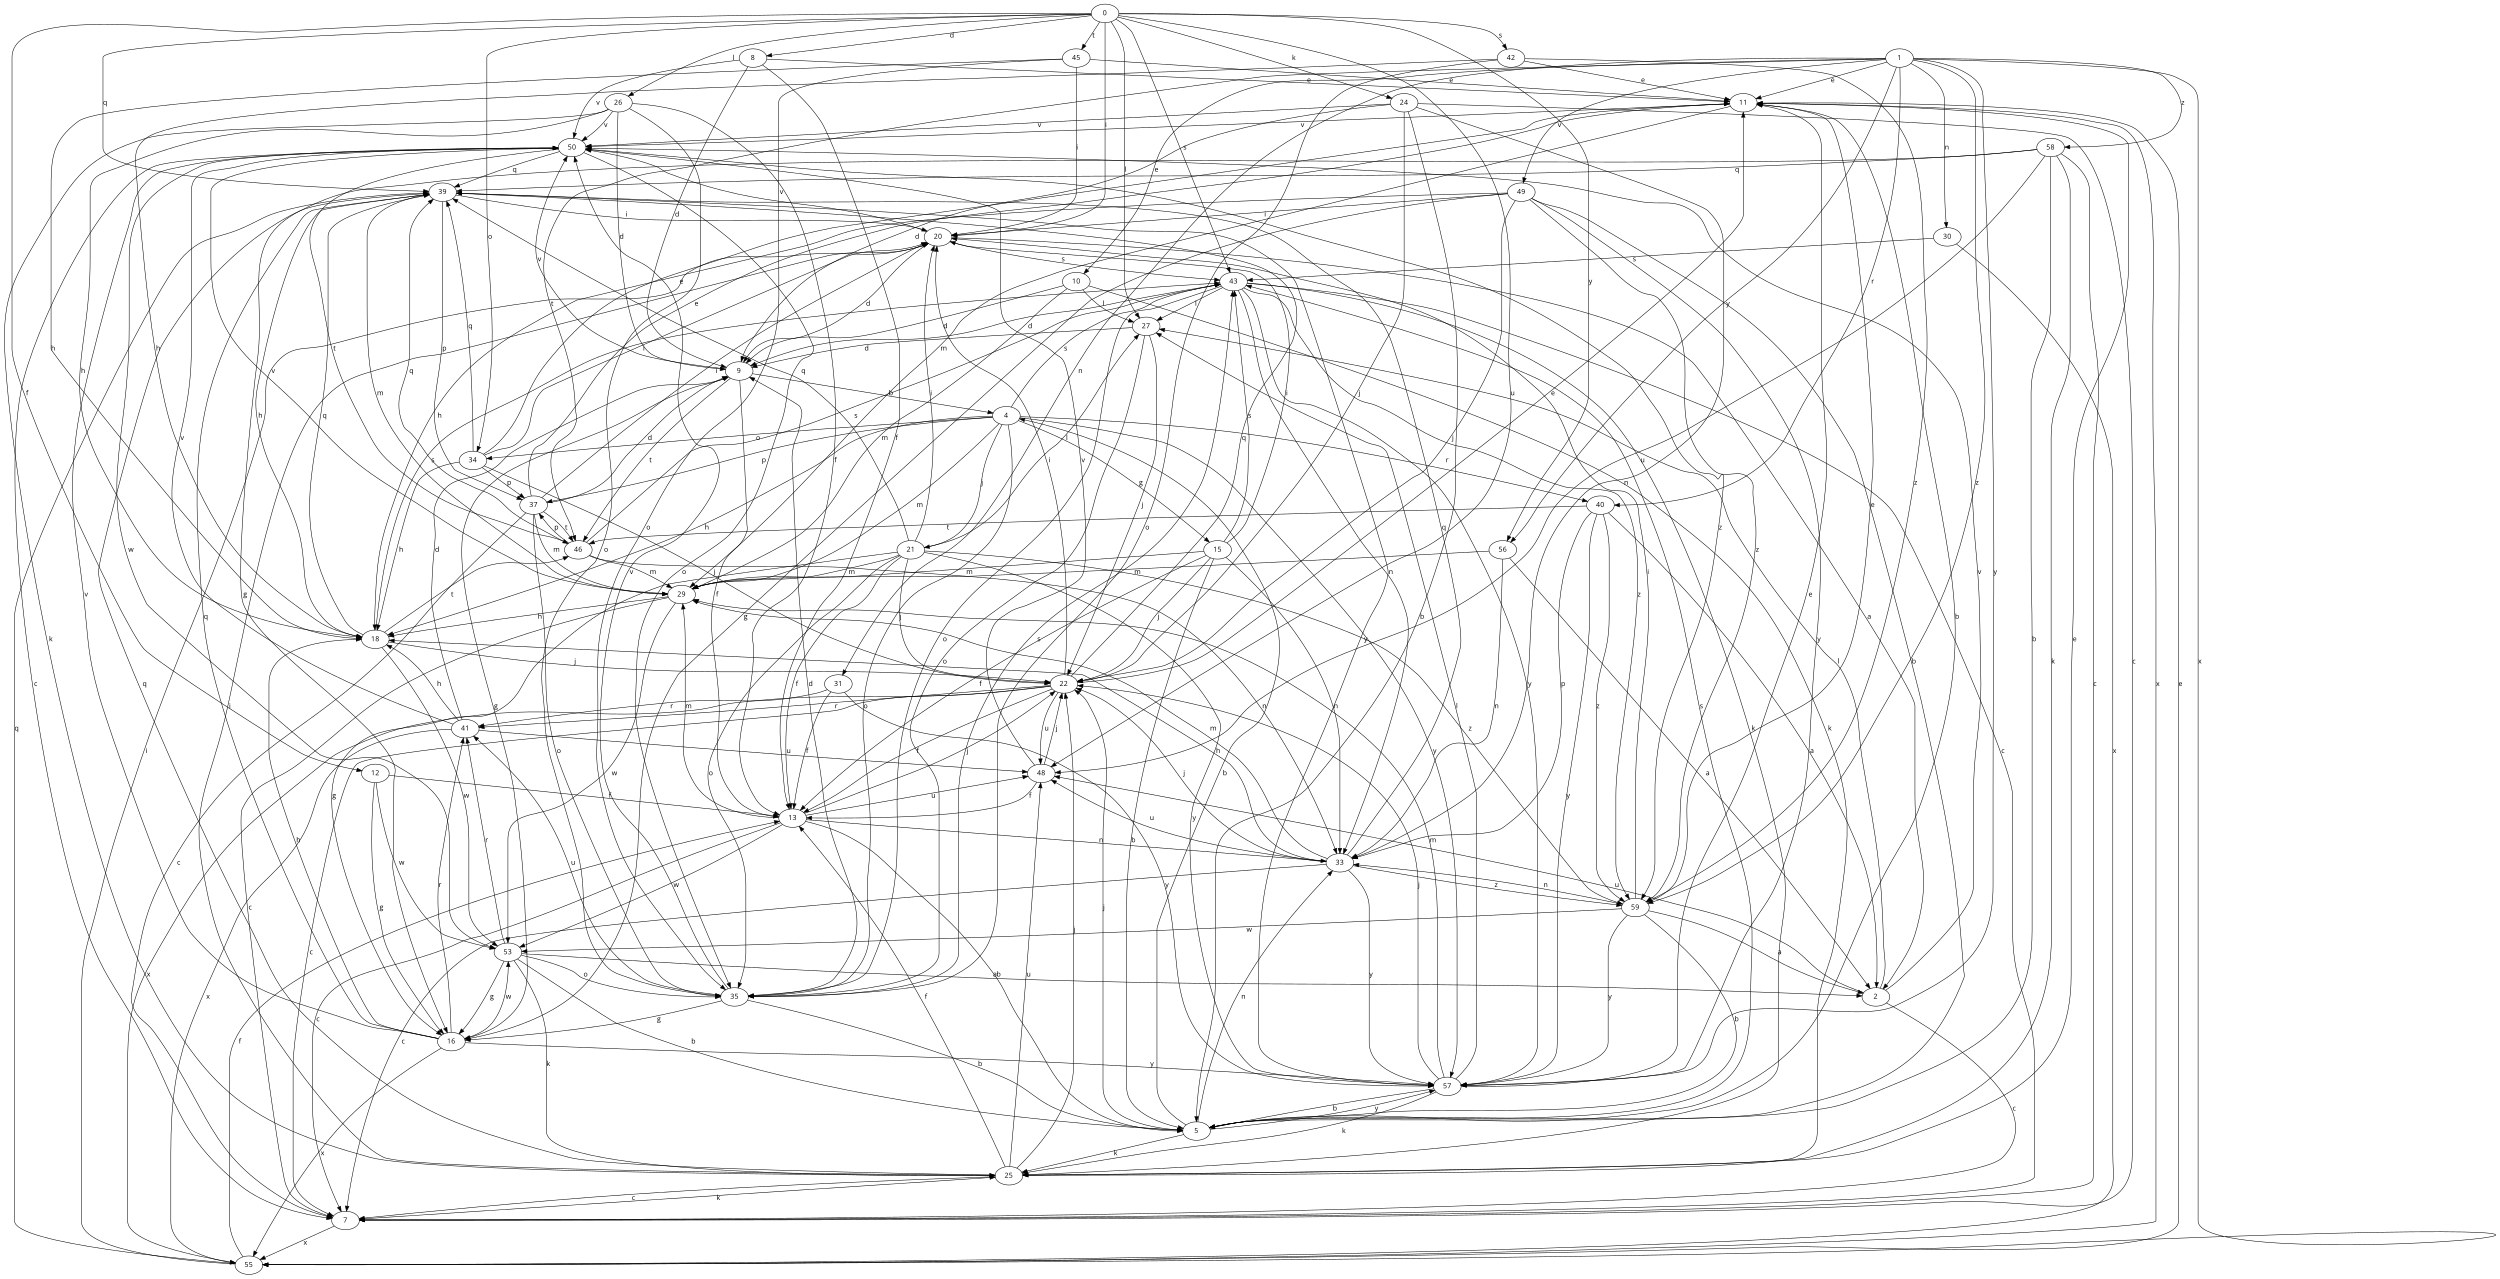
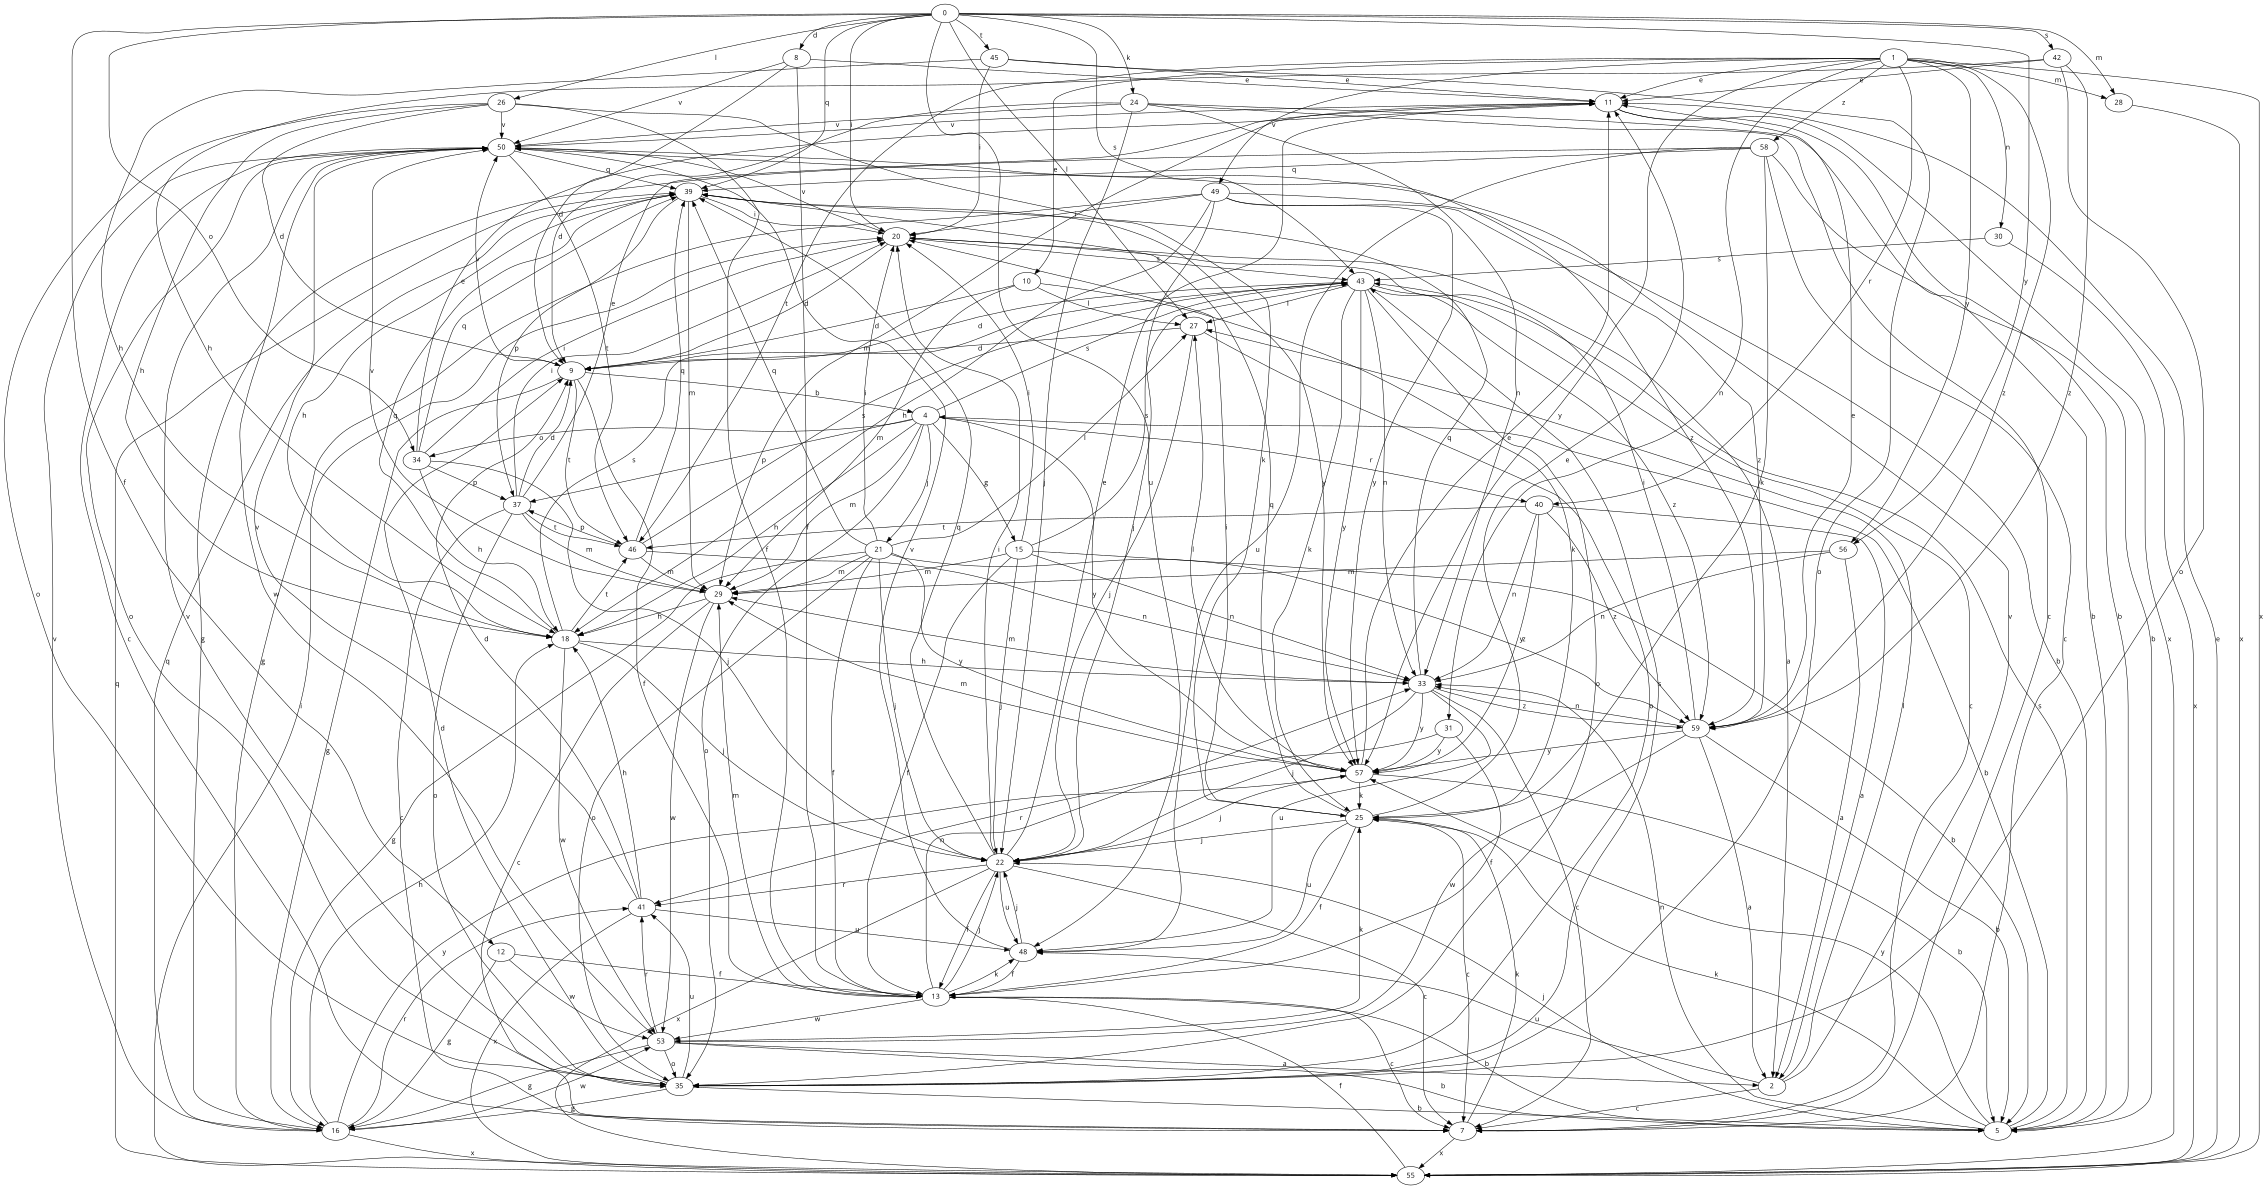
none -> (2119, 103)
(949, 667) -> (991, 669)
(1563, 684) -> (1514, 595)
(934, 796) -> (997, 975)
